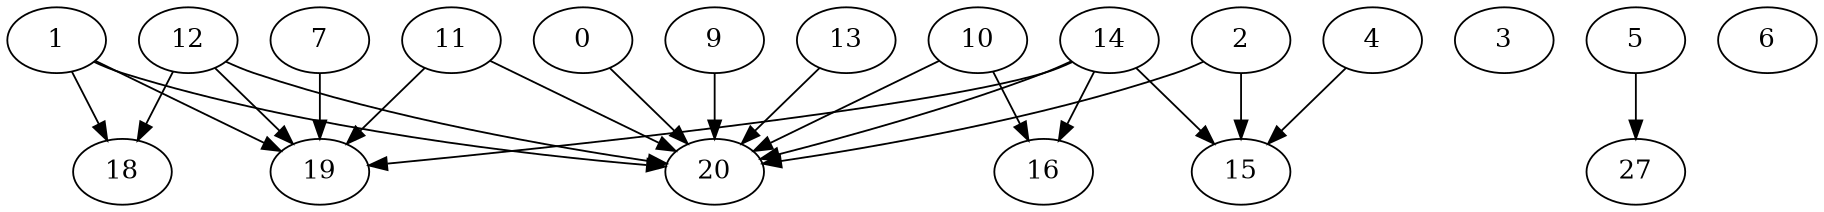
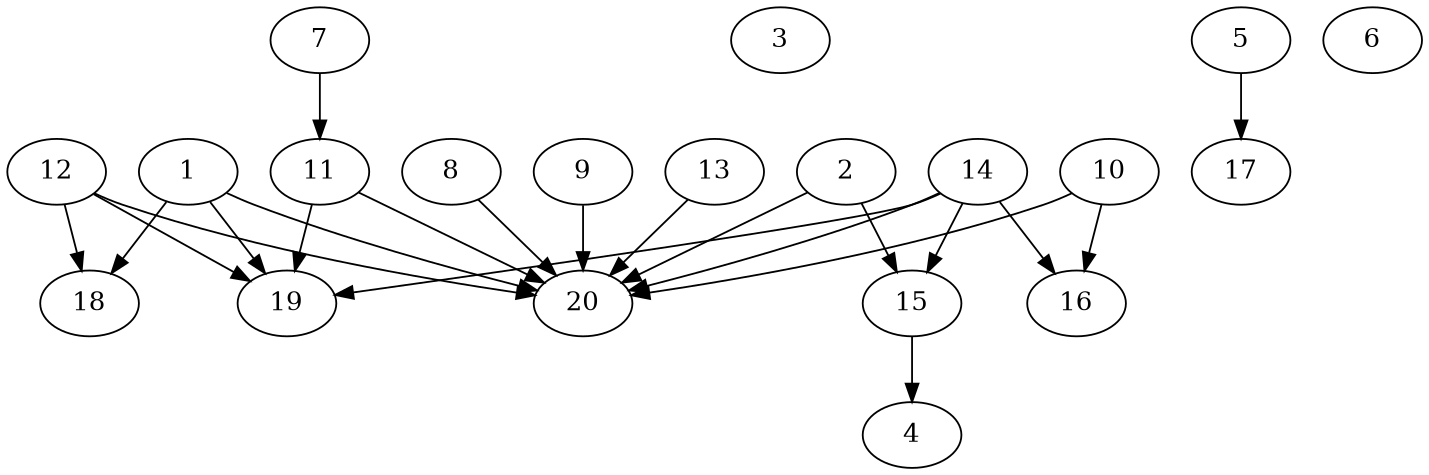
(583, 40) -> (451, 172)
(1314, 99) -> (912, 360)
(320, 105) -> (320, 97)
(1636, 172) -> (1241, 172)
